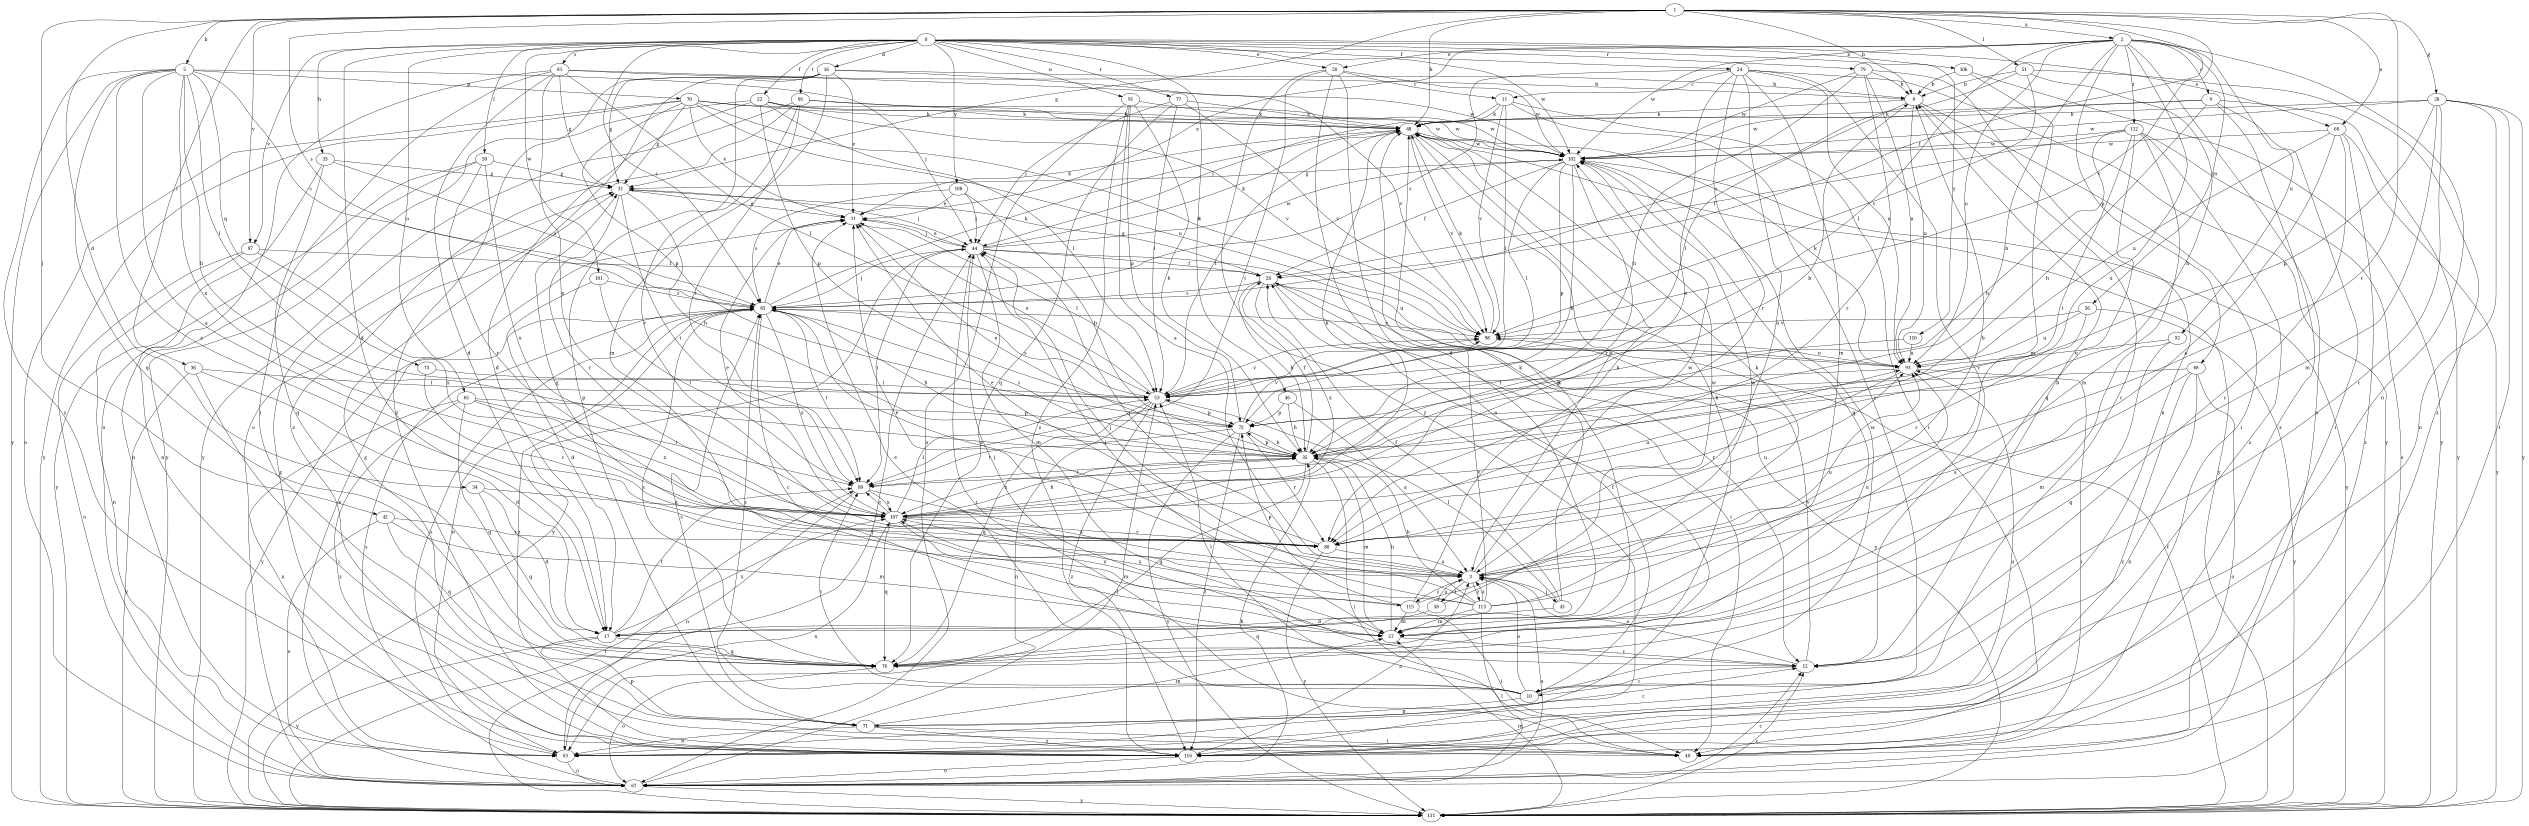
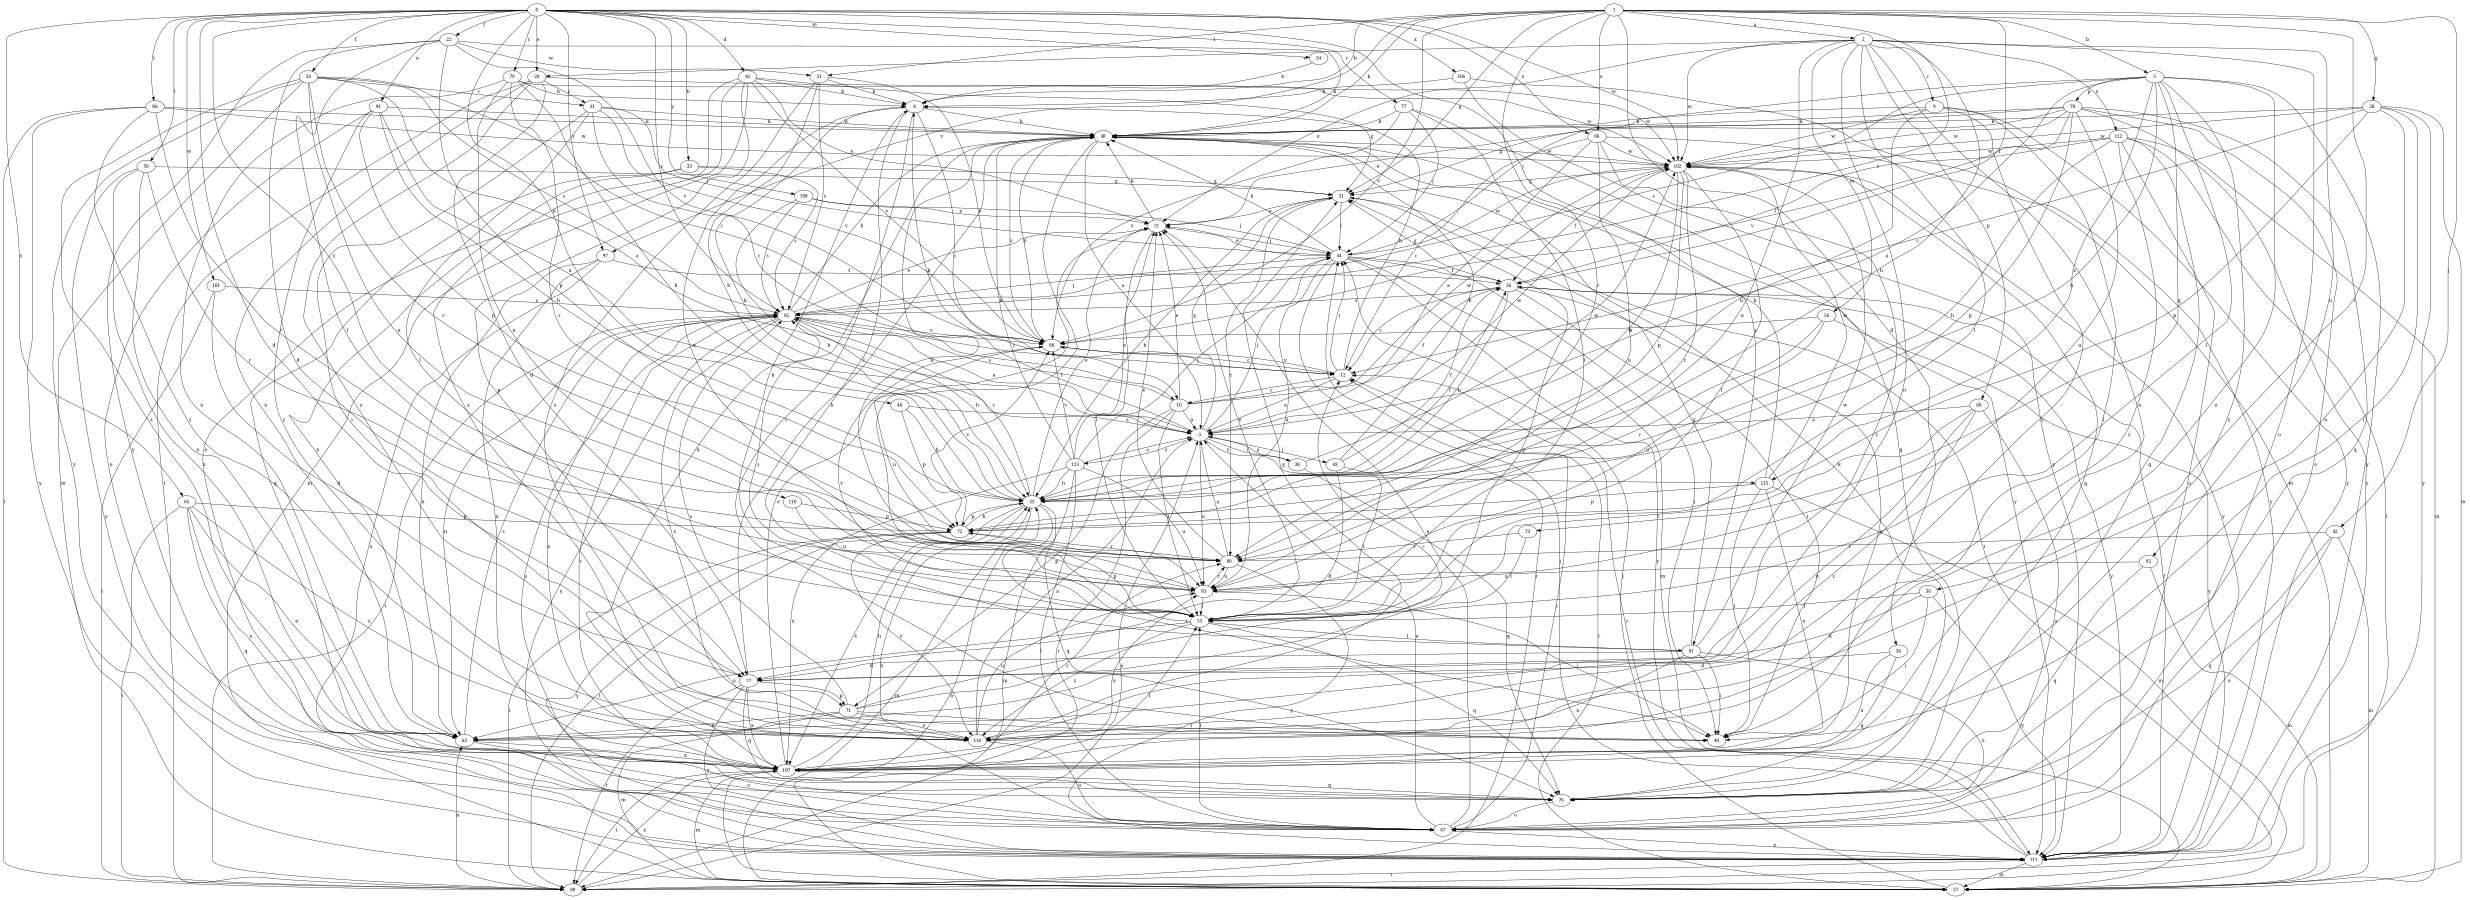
none -> (1319, 58)
(1168, 115) -> (631, 70)
(845, 252) -> (1443, 641)
none -> (1203, 358)
(361, 496) -> (2223, 583)
